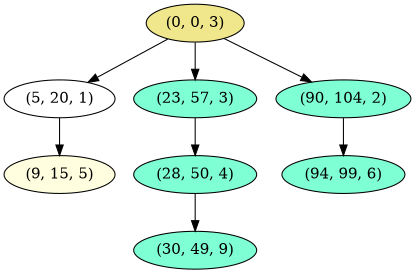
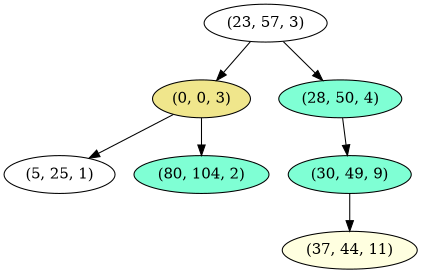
(195, 56) -> (237, 57)
(60, 99) -> (60, 175)
(195, 99) -> (266, 23)
(343, 99) -> (201, 175)
(60, 175) -> none
(343, 175) -> none
none -> (350, 250)
